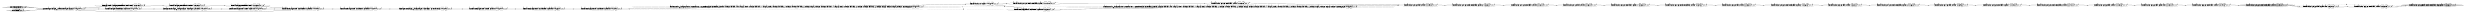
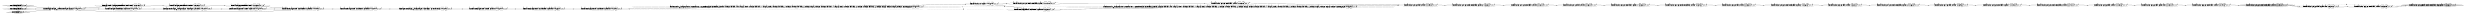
none -> (18, 6)
